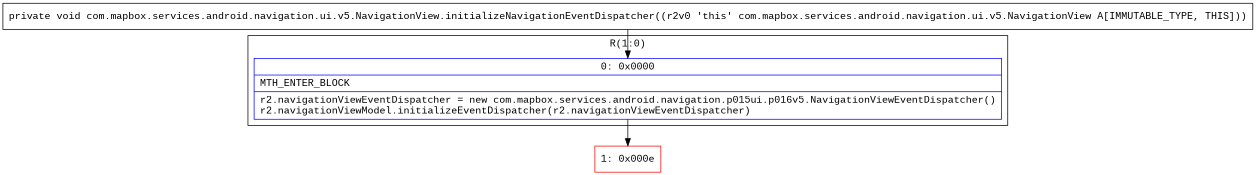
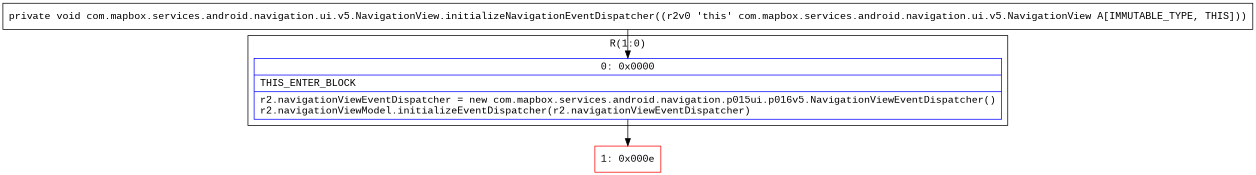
(305, 83) -> (308, 83)
